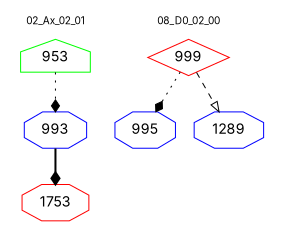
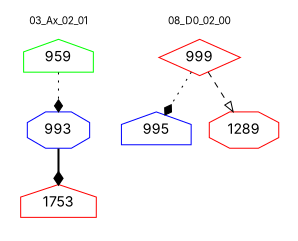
(55, 22) -> (58, 22)
(55, 57) -> (58, 57)
(145, 130) -> (156, 130)
(229, 130) -> (244, 130)
(55, 203) -> (58, 203)
